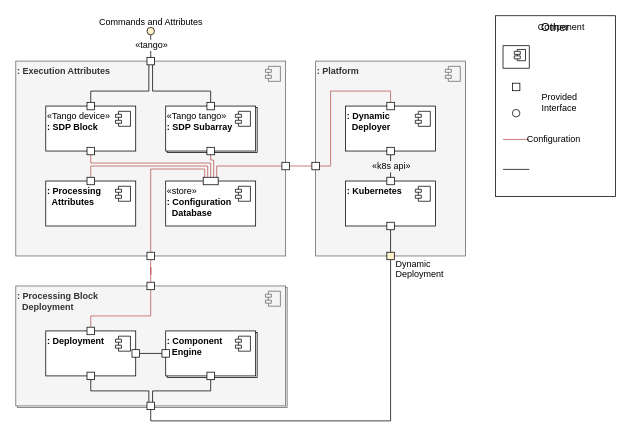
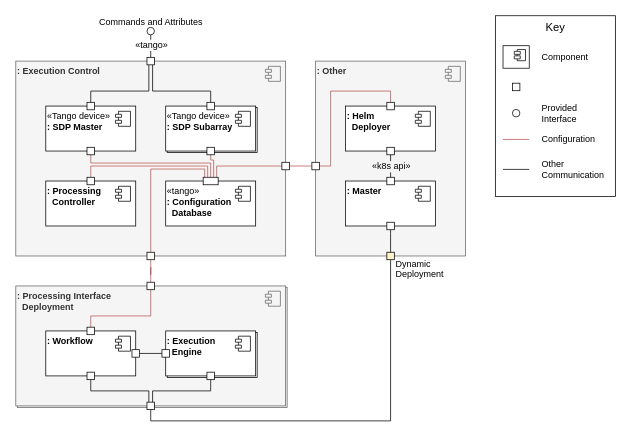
(555, 27) -> (555, 27)
(567, 27) -> (570, 57)
(150, 31) -> (150, 31)
(66, 72) -> (59, 72)
(339, 72) -> (332, 72)
(563, 102) -> (563, 113)
(80, 122) -> (80, 122)
(200, 122) -> (200, 122)
(366, 122) -> (366, 122)
(559, 140) -> (574, 140)
none -> (578, 170)
(375, 192) -> (365, 192)
(74, 197) -> (74, 197)
(200, 203) -> (200, 203)
(56, 302) -> (68, 302)
(74, 342) -> (69, 342)
(192, 347) -> (191, 347)
